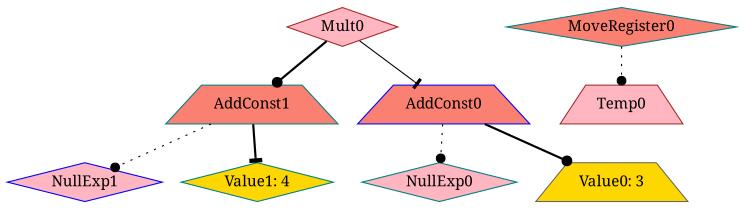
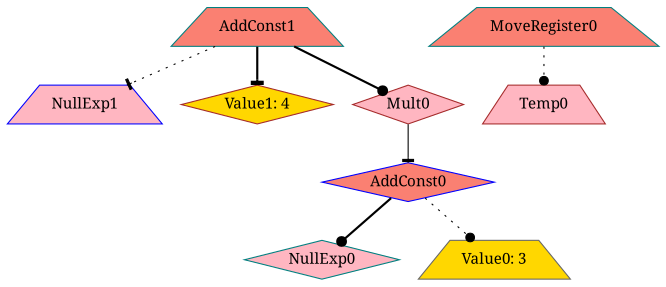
(622, 27) -> (544, 27)
(304, 60) -> (336, 68)
(444, 105) -> (408, 182)
(442, 139) -> (368, 218)
(524, 142) -> (446, 216)
(165, 145) -> (174, 65)
(85, 182) -> (85, 105)
(257, 182) -> (257, 105)
